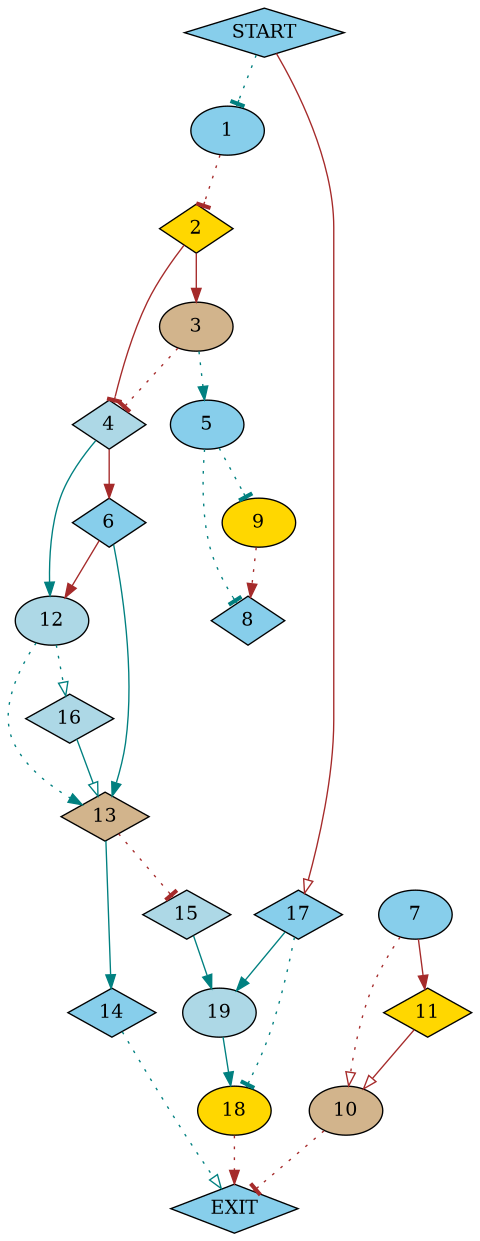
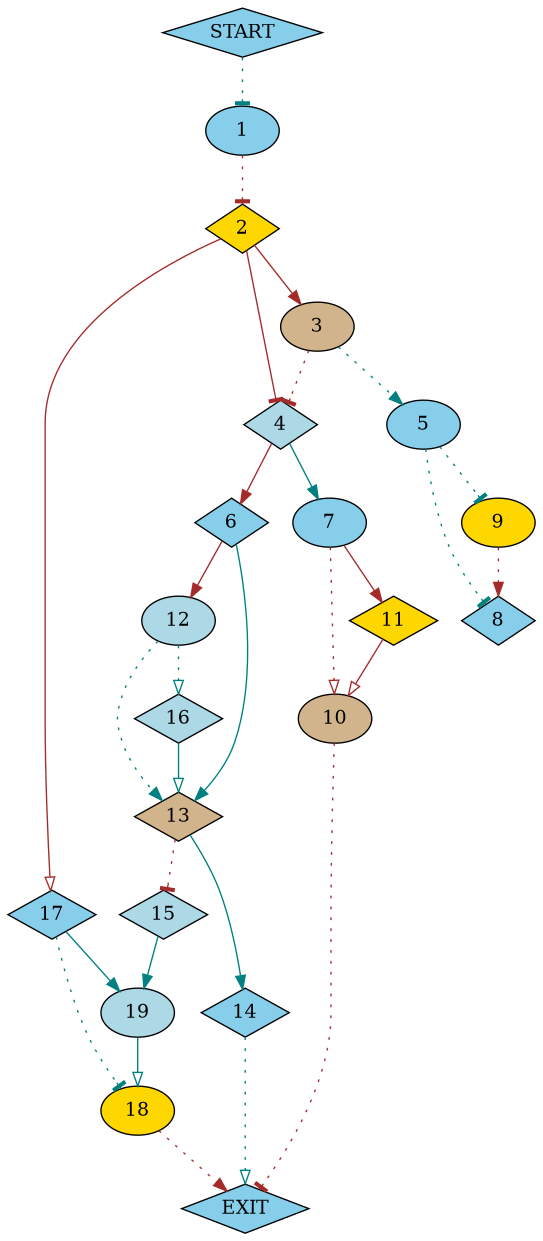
(334, 462) -> (45, 516)
(58, 506) -> (301, 465)
(226, 1055) -> (138, 1055)
